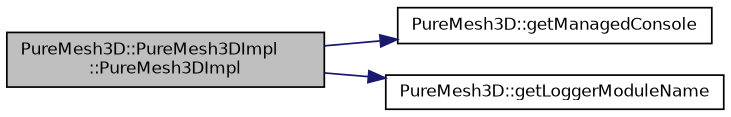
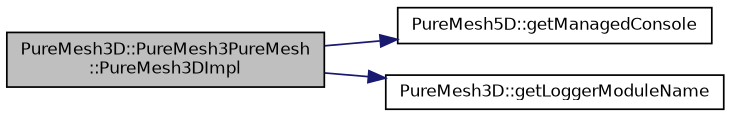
(555, 26) -> (555, 26)
(166, 60) -> (166, 60)
